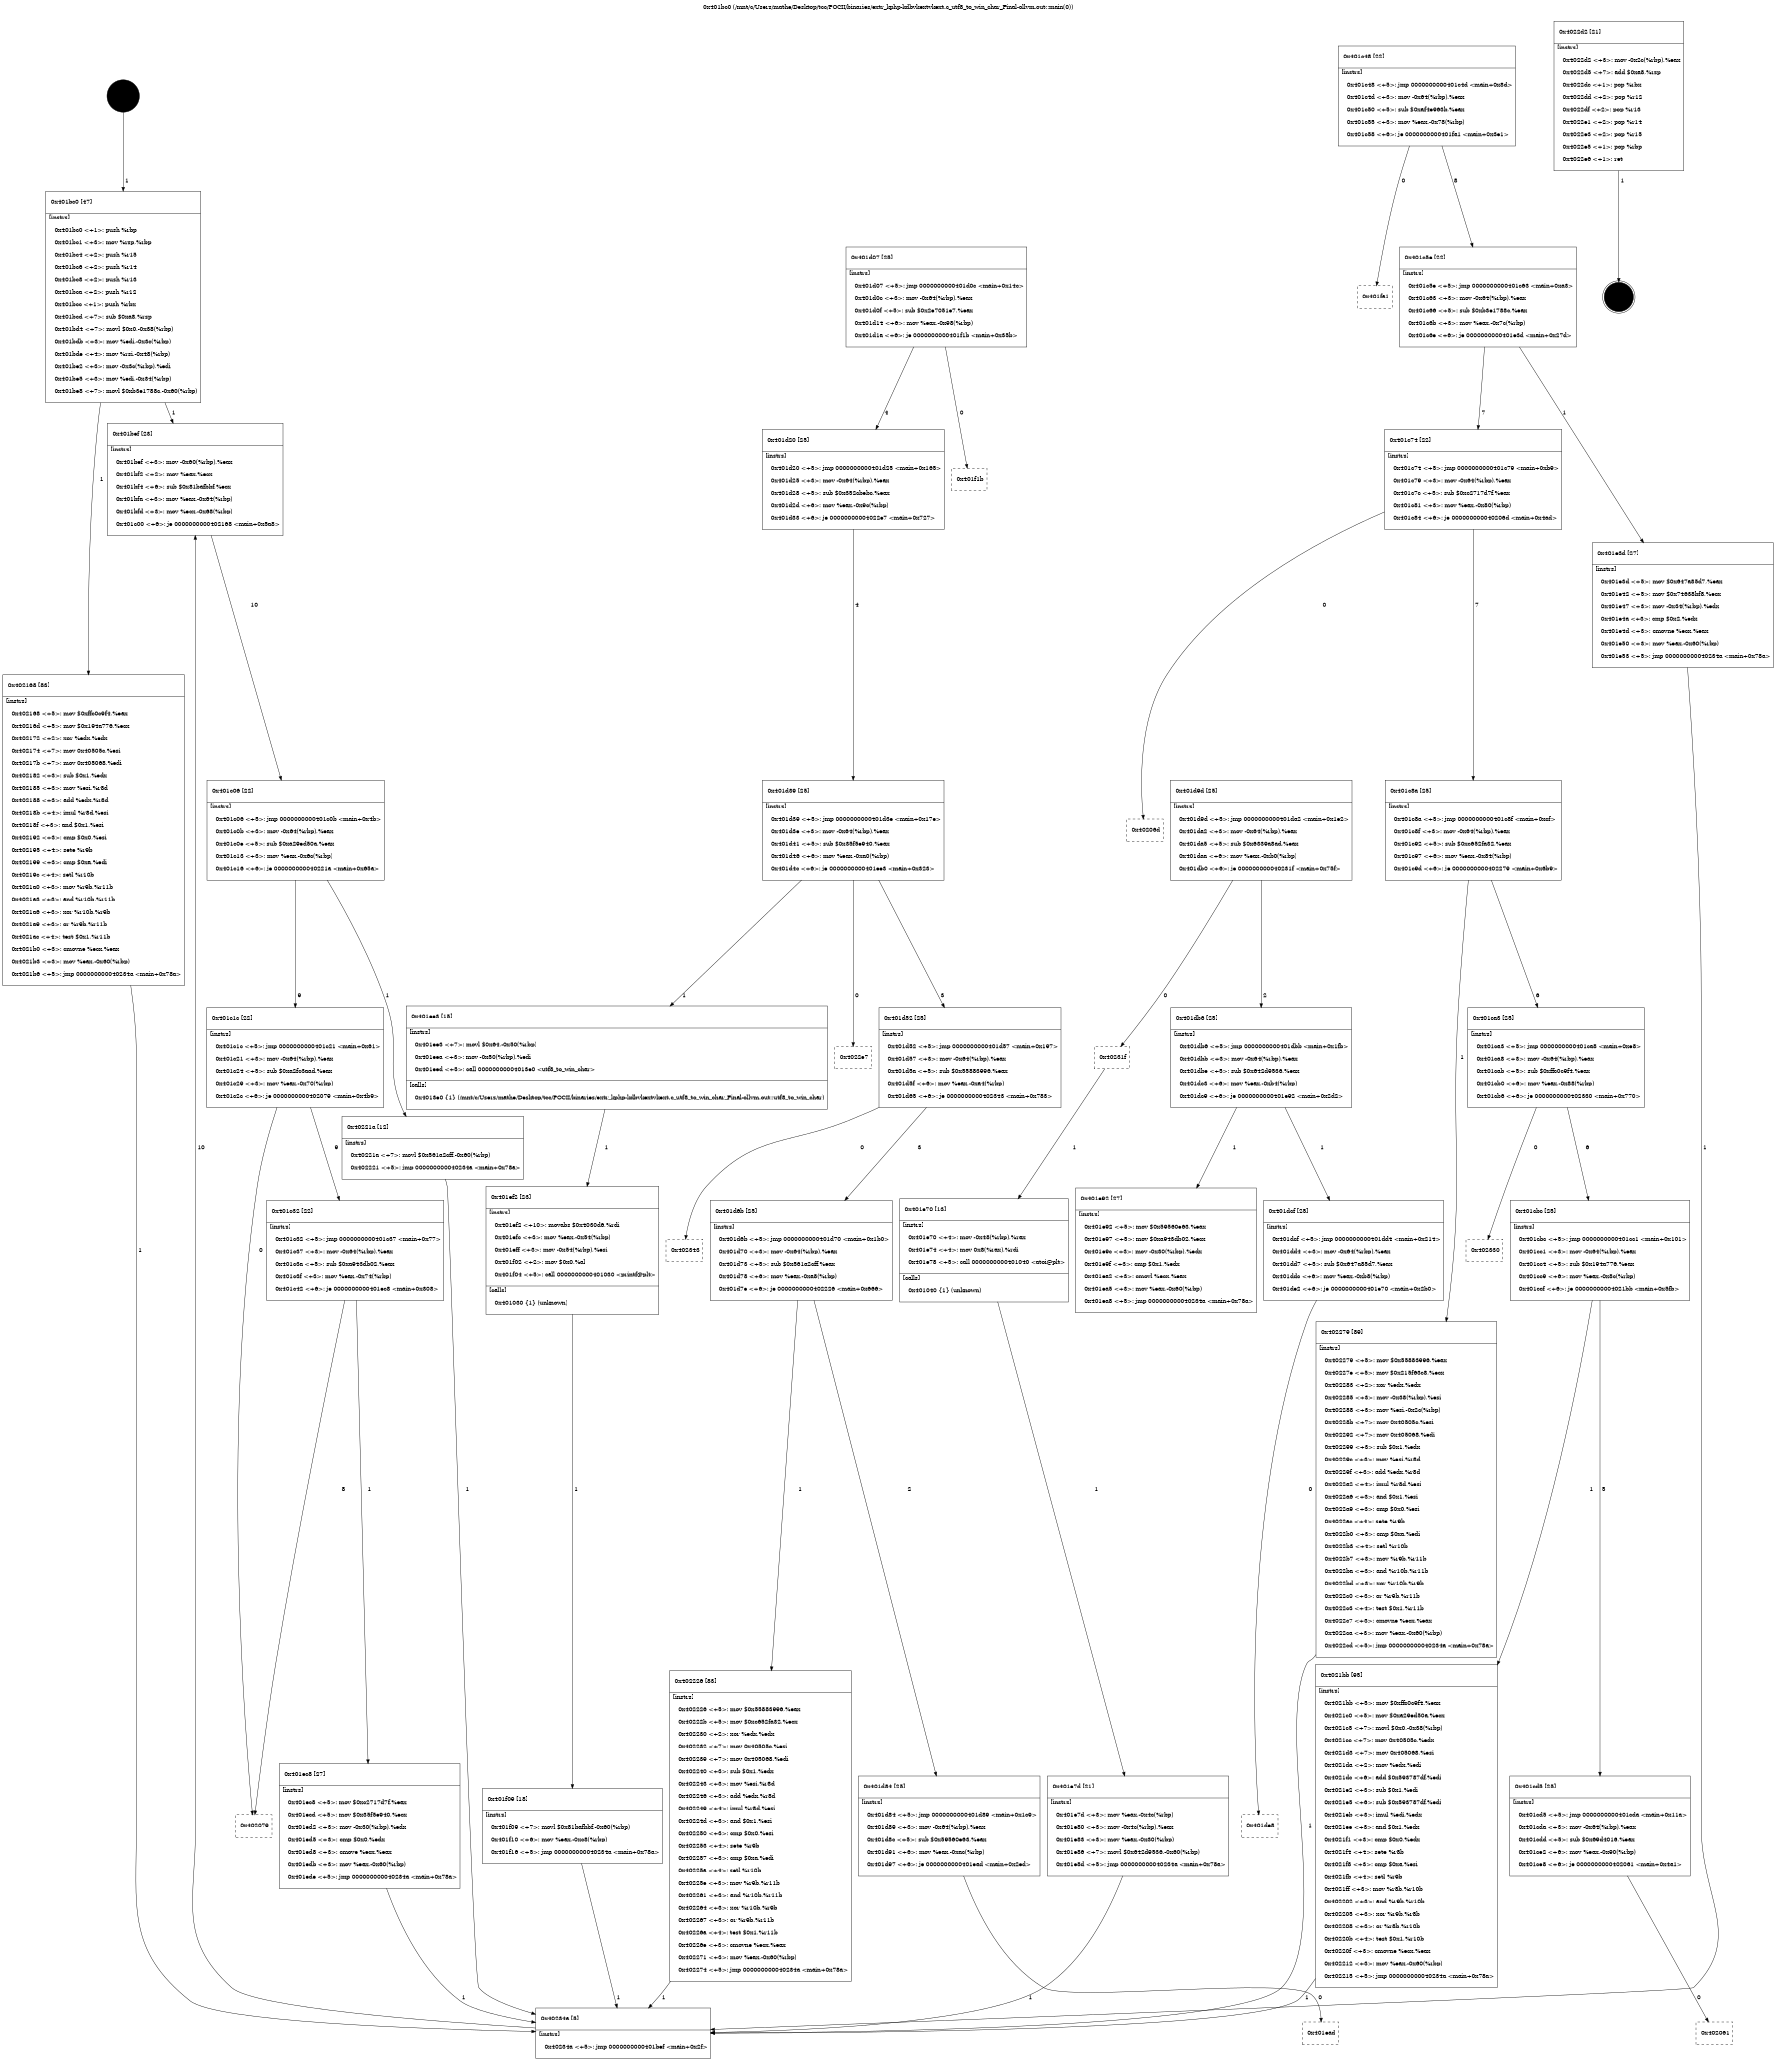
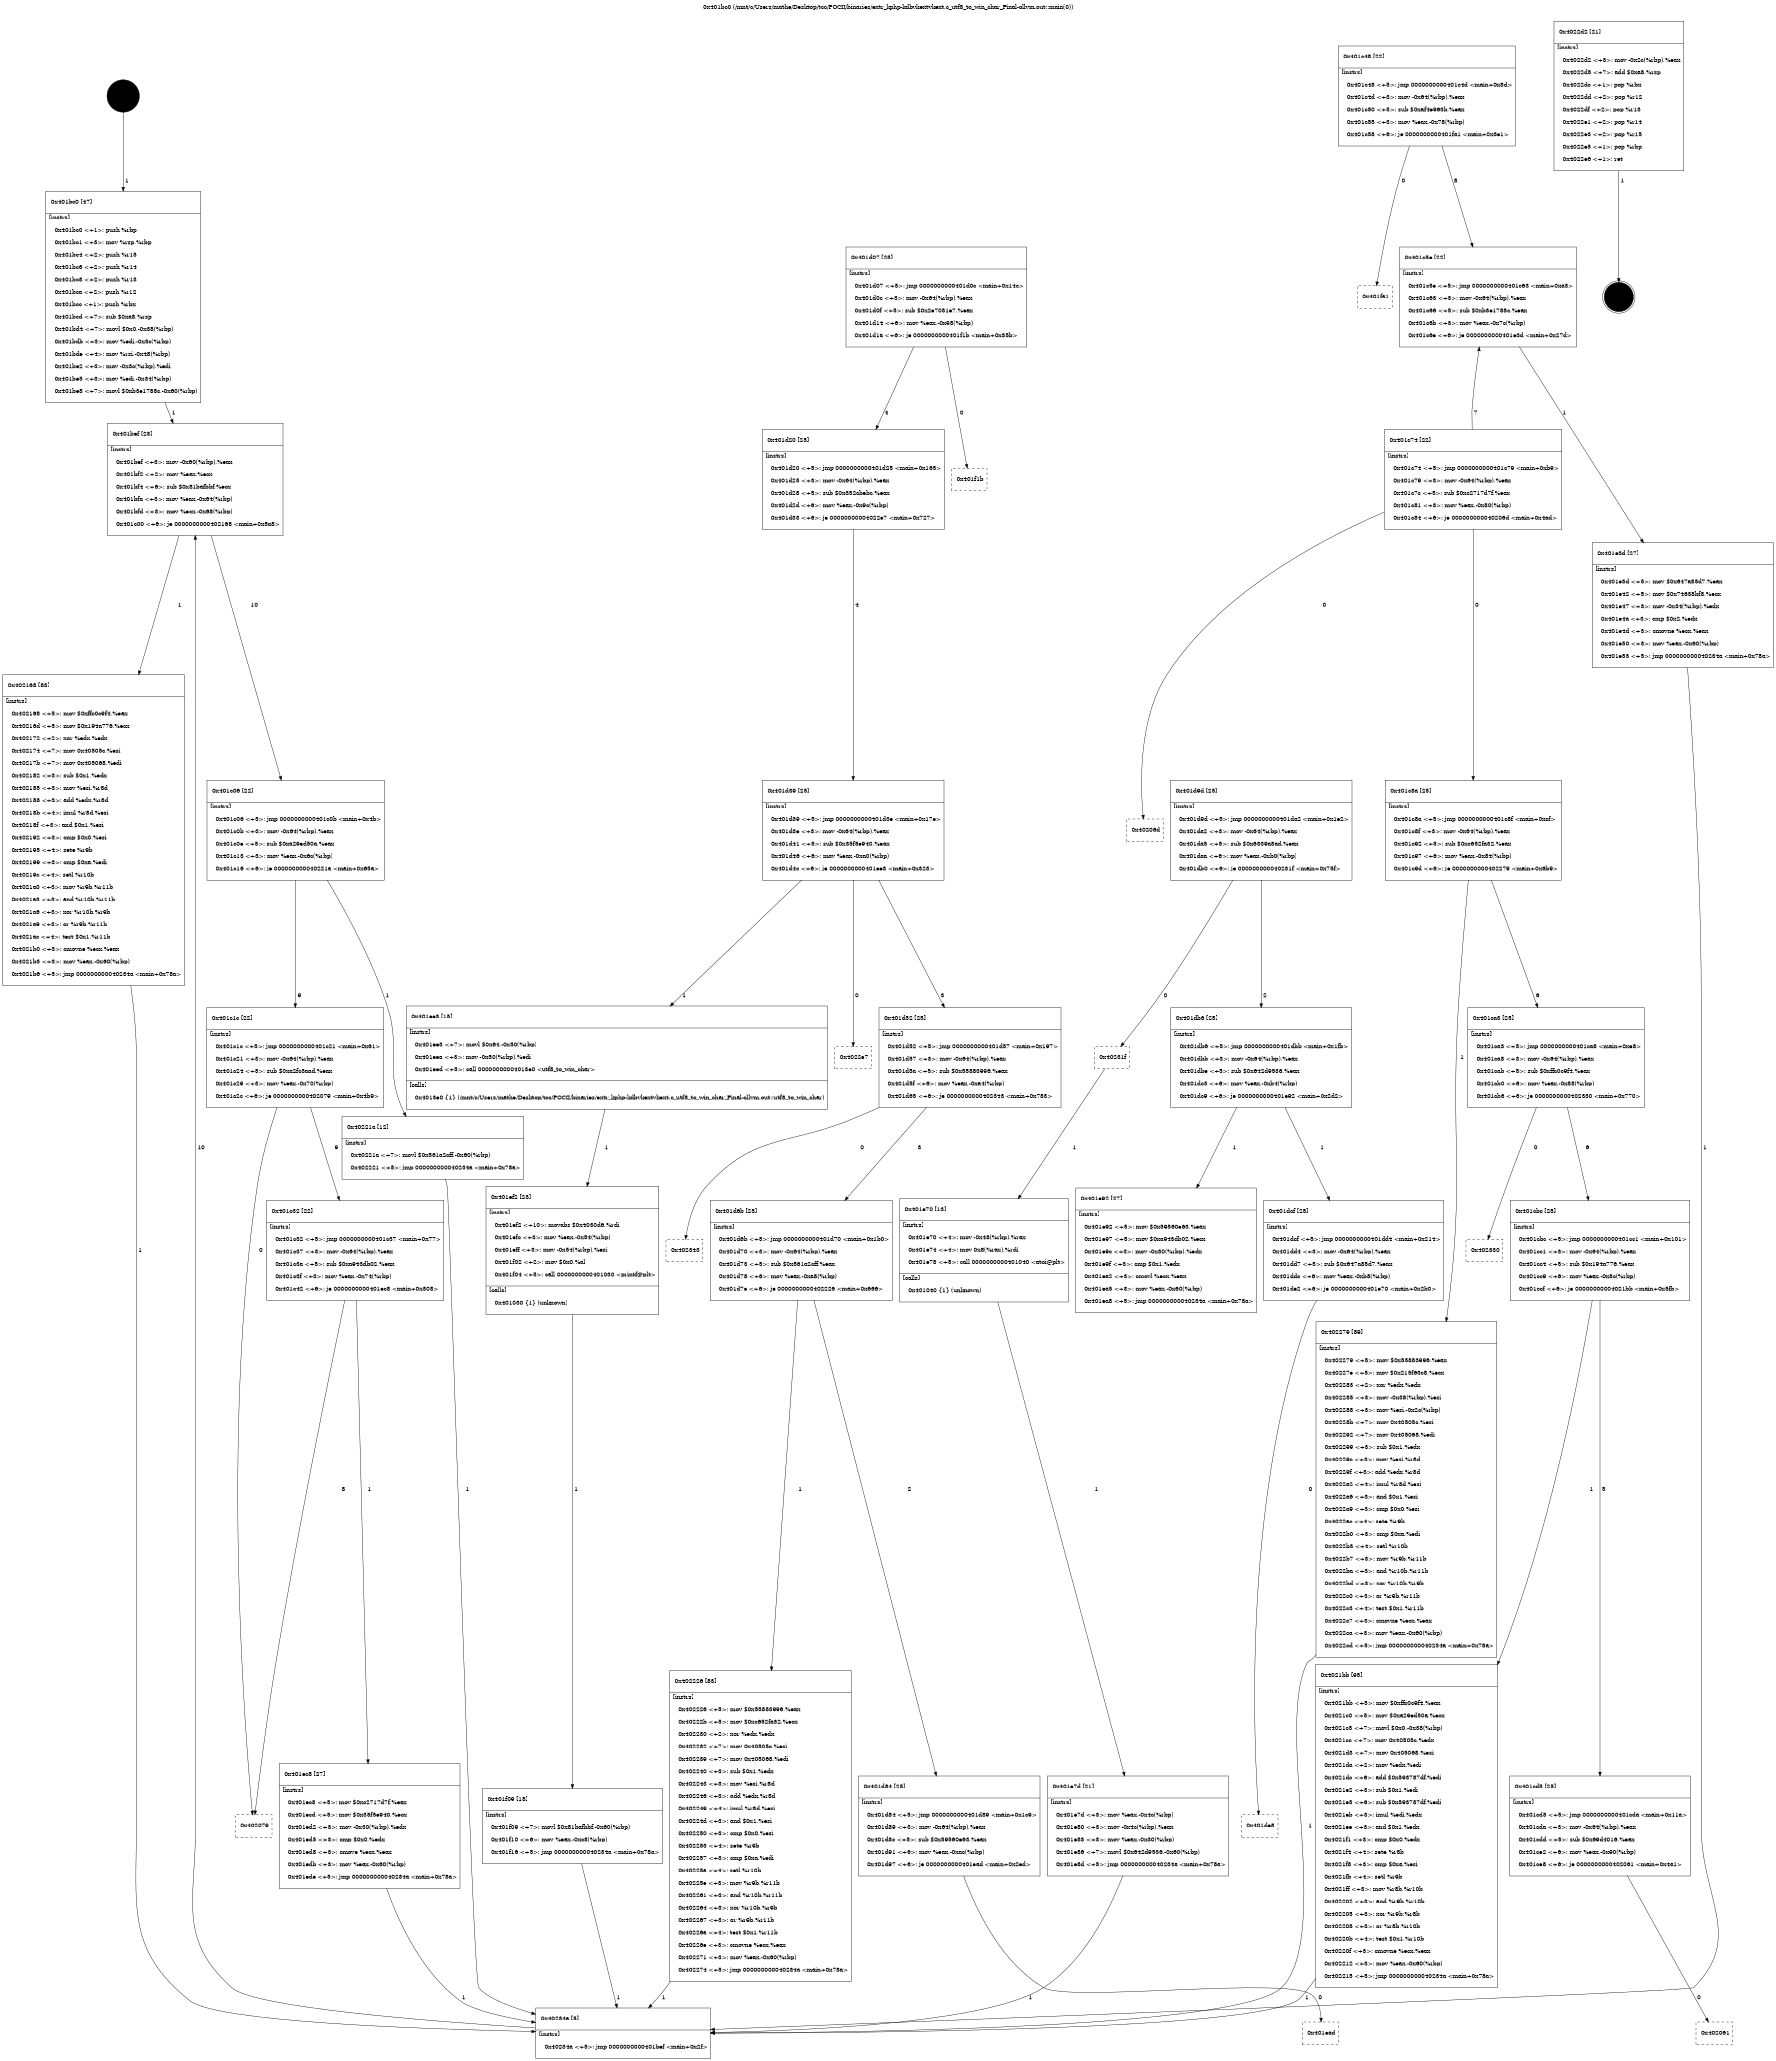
(1482, 386) -> (1474, 390)
(90, 537) -> (159, 603)
(1476, 605) -> (1476, 605)
